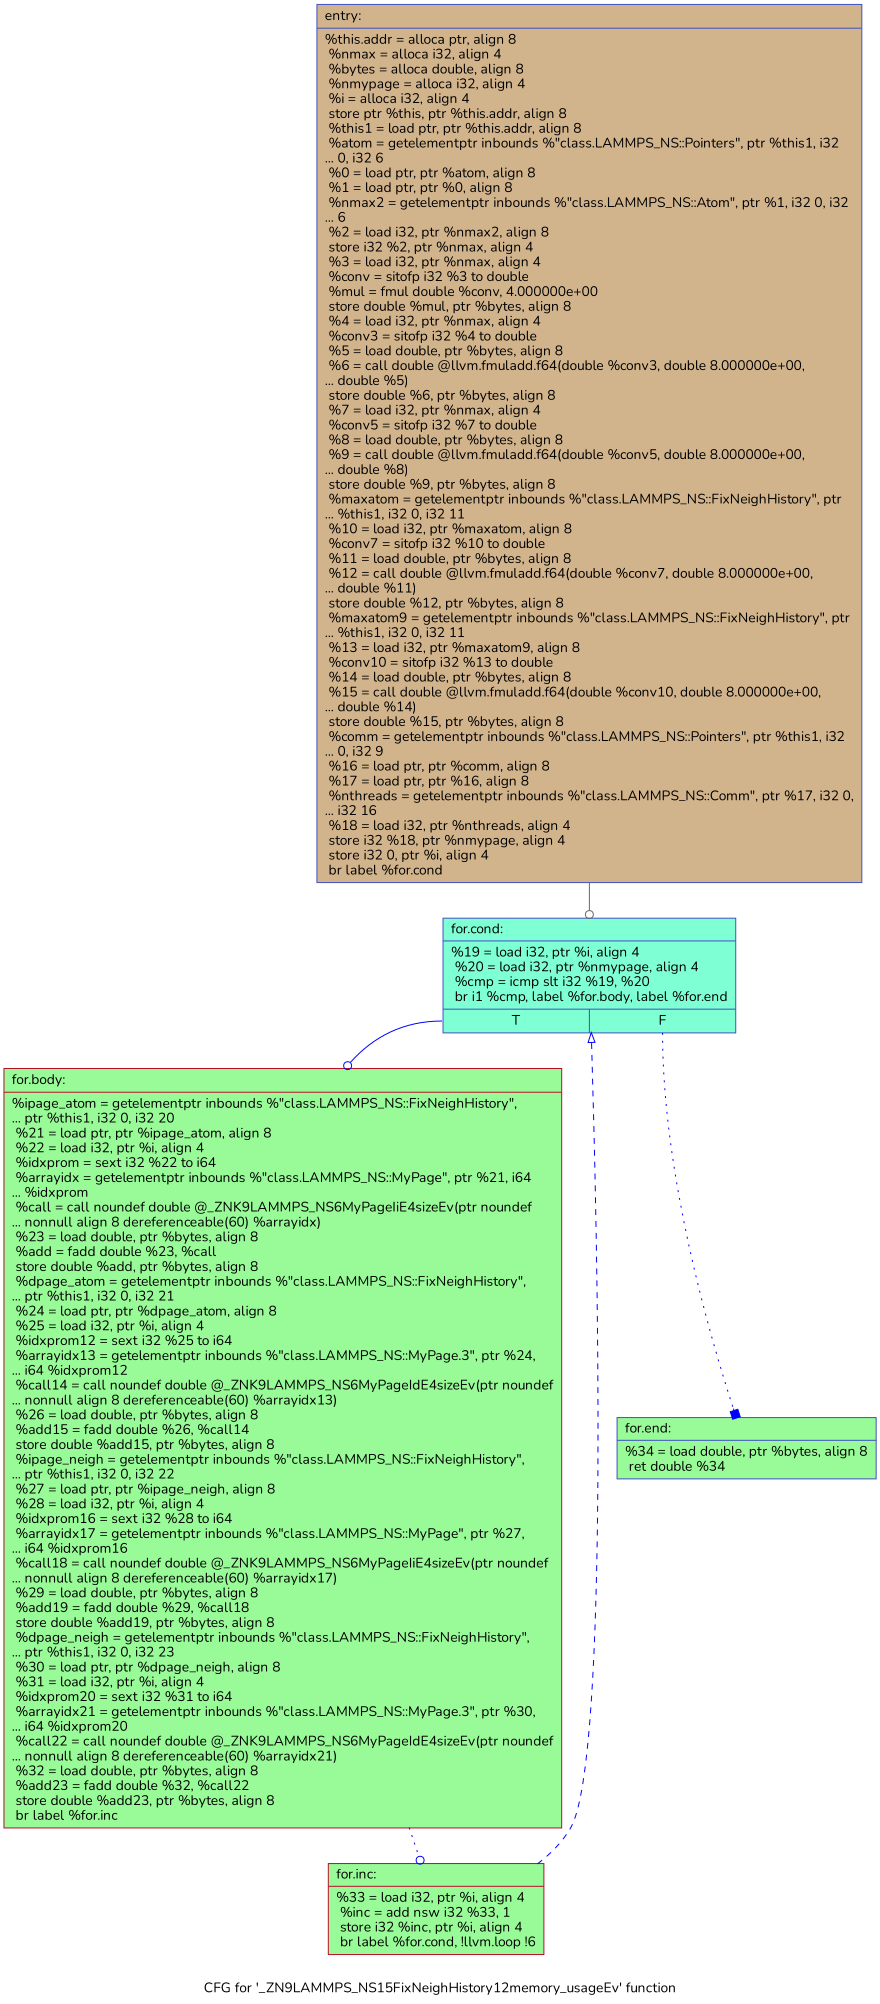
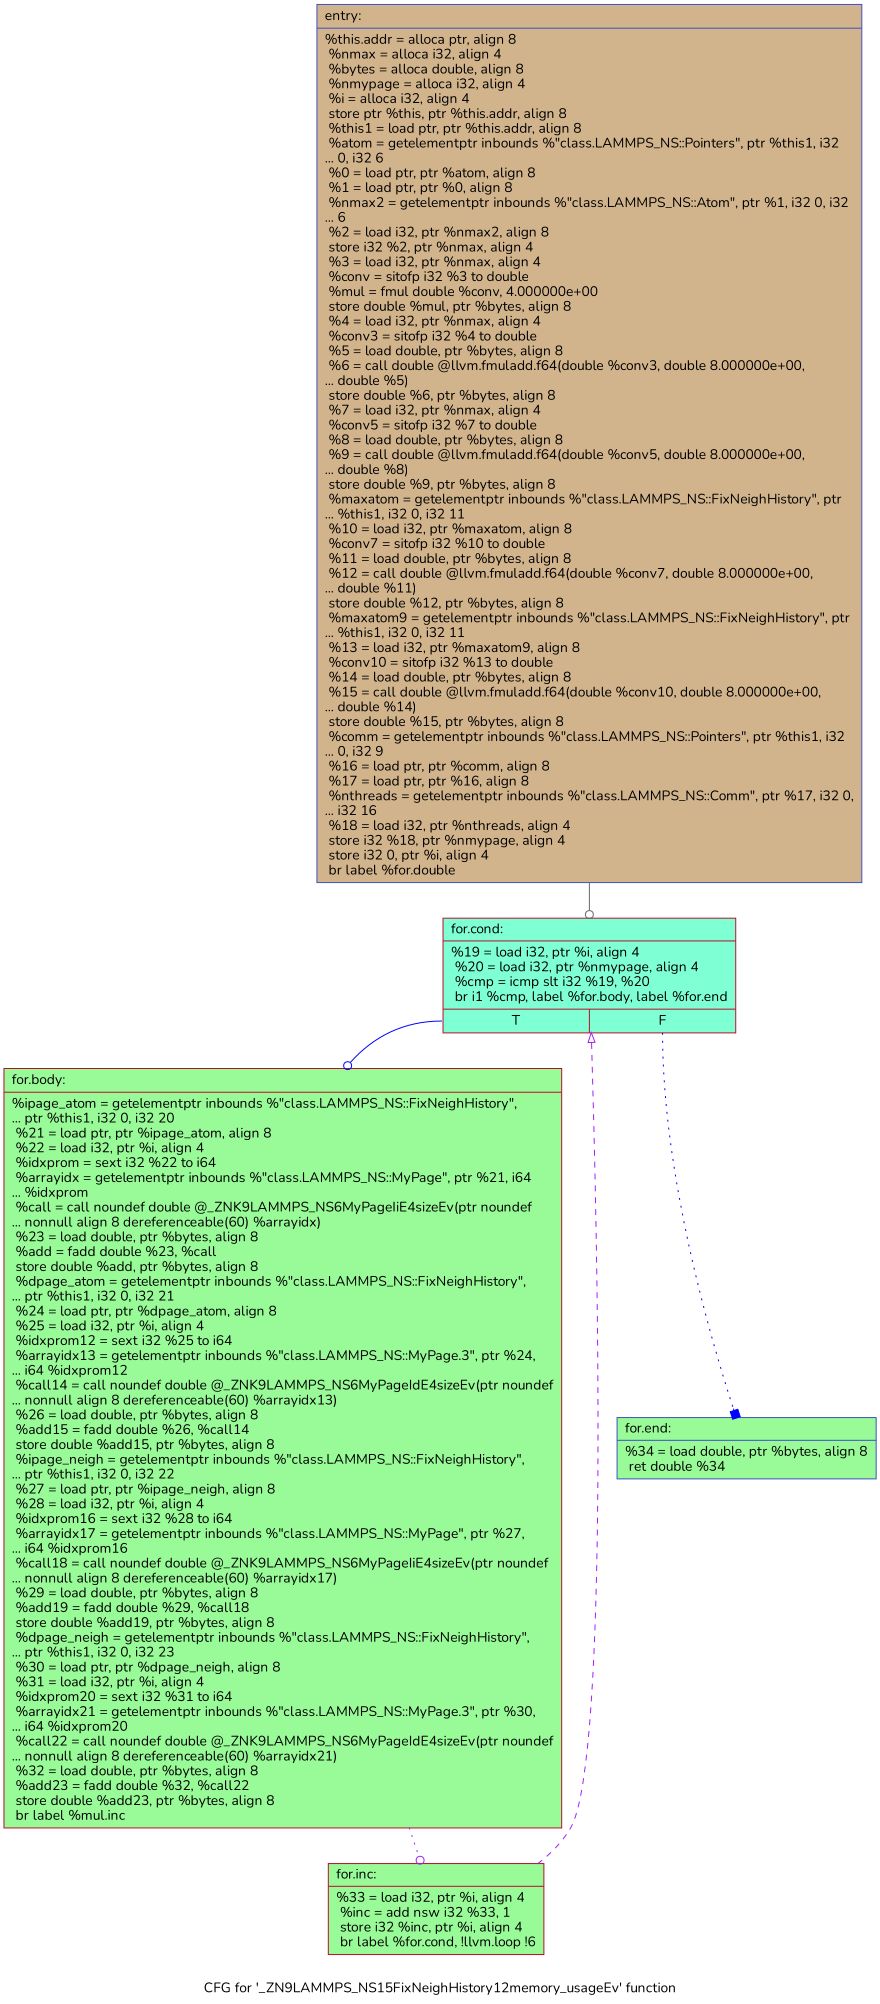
(384, 870) -> (391, 870)
(589, 976) -> (589, 976)
(598, 1461) -> (598, 1461)
(65, 1816) -> (69, 1816)
(414, 1842) -> (414, 1842)
